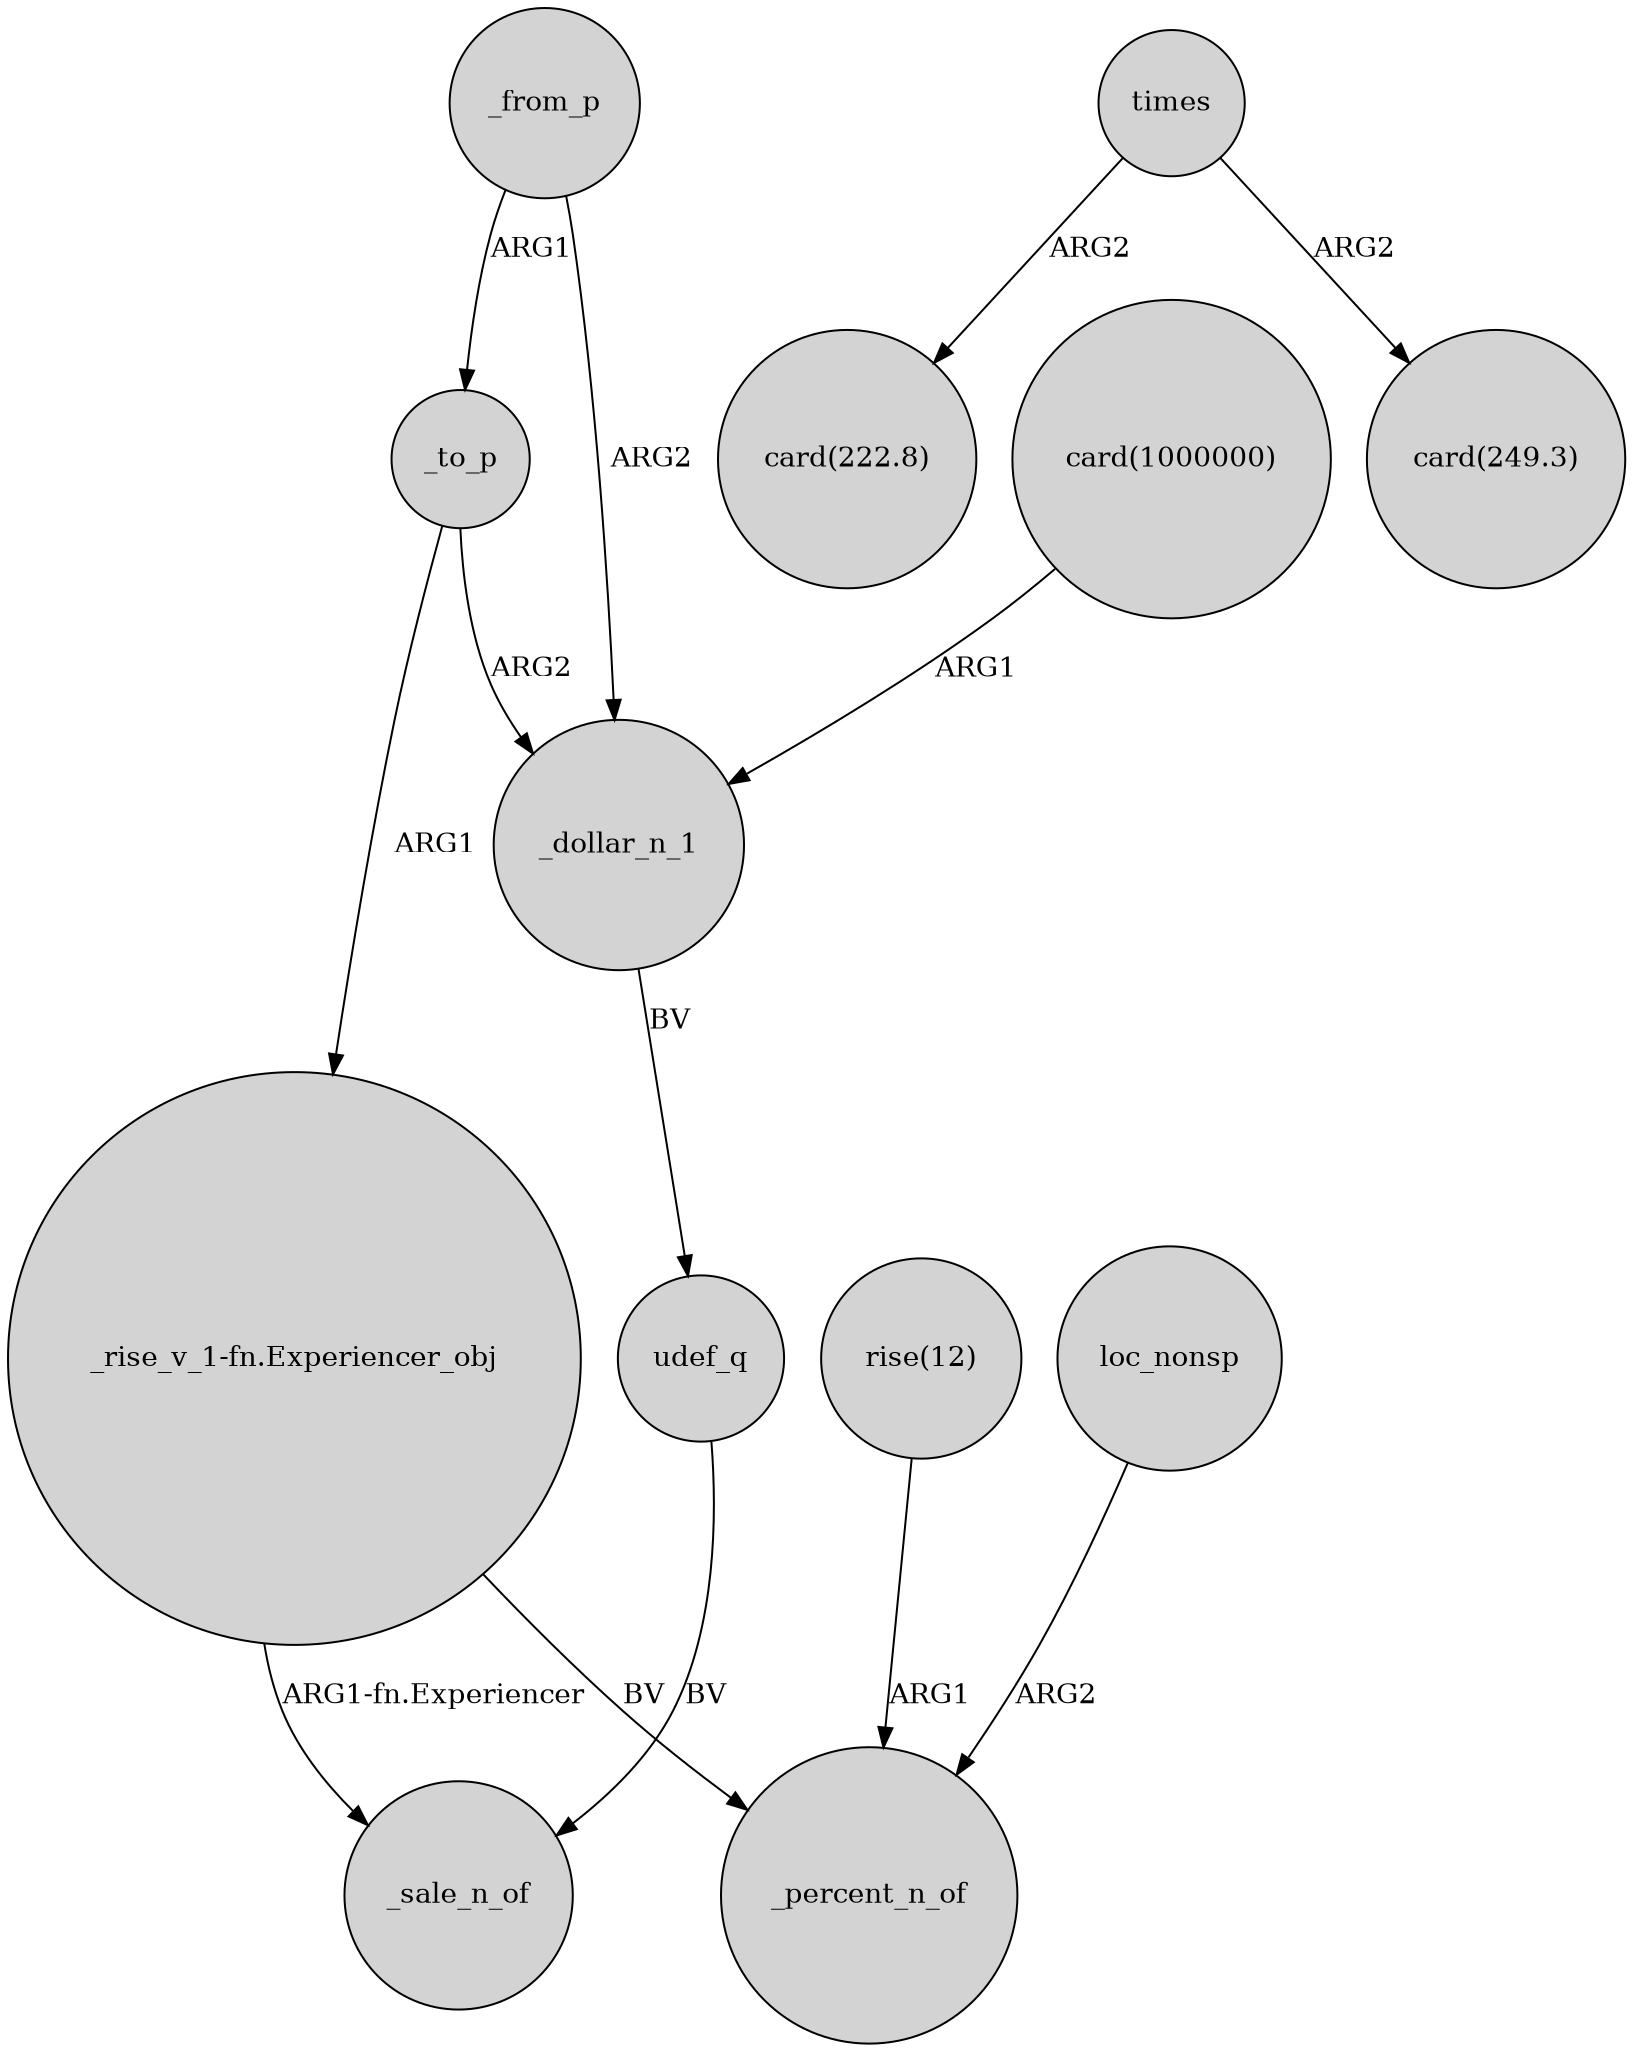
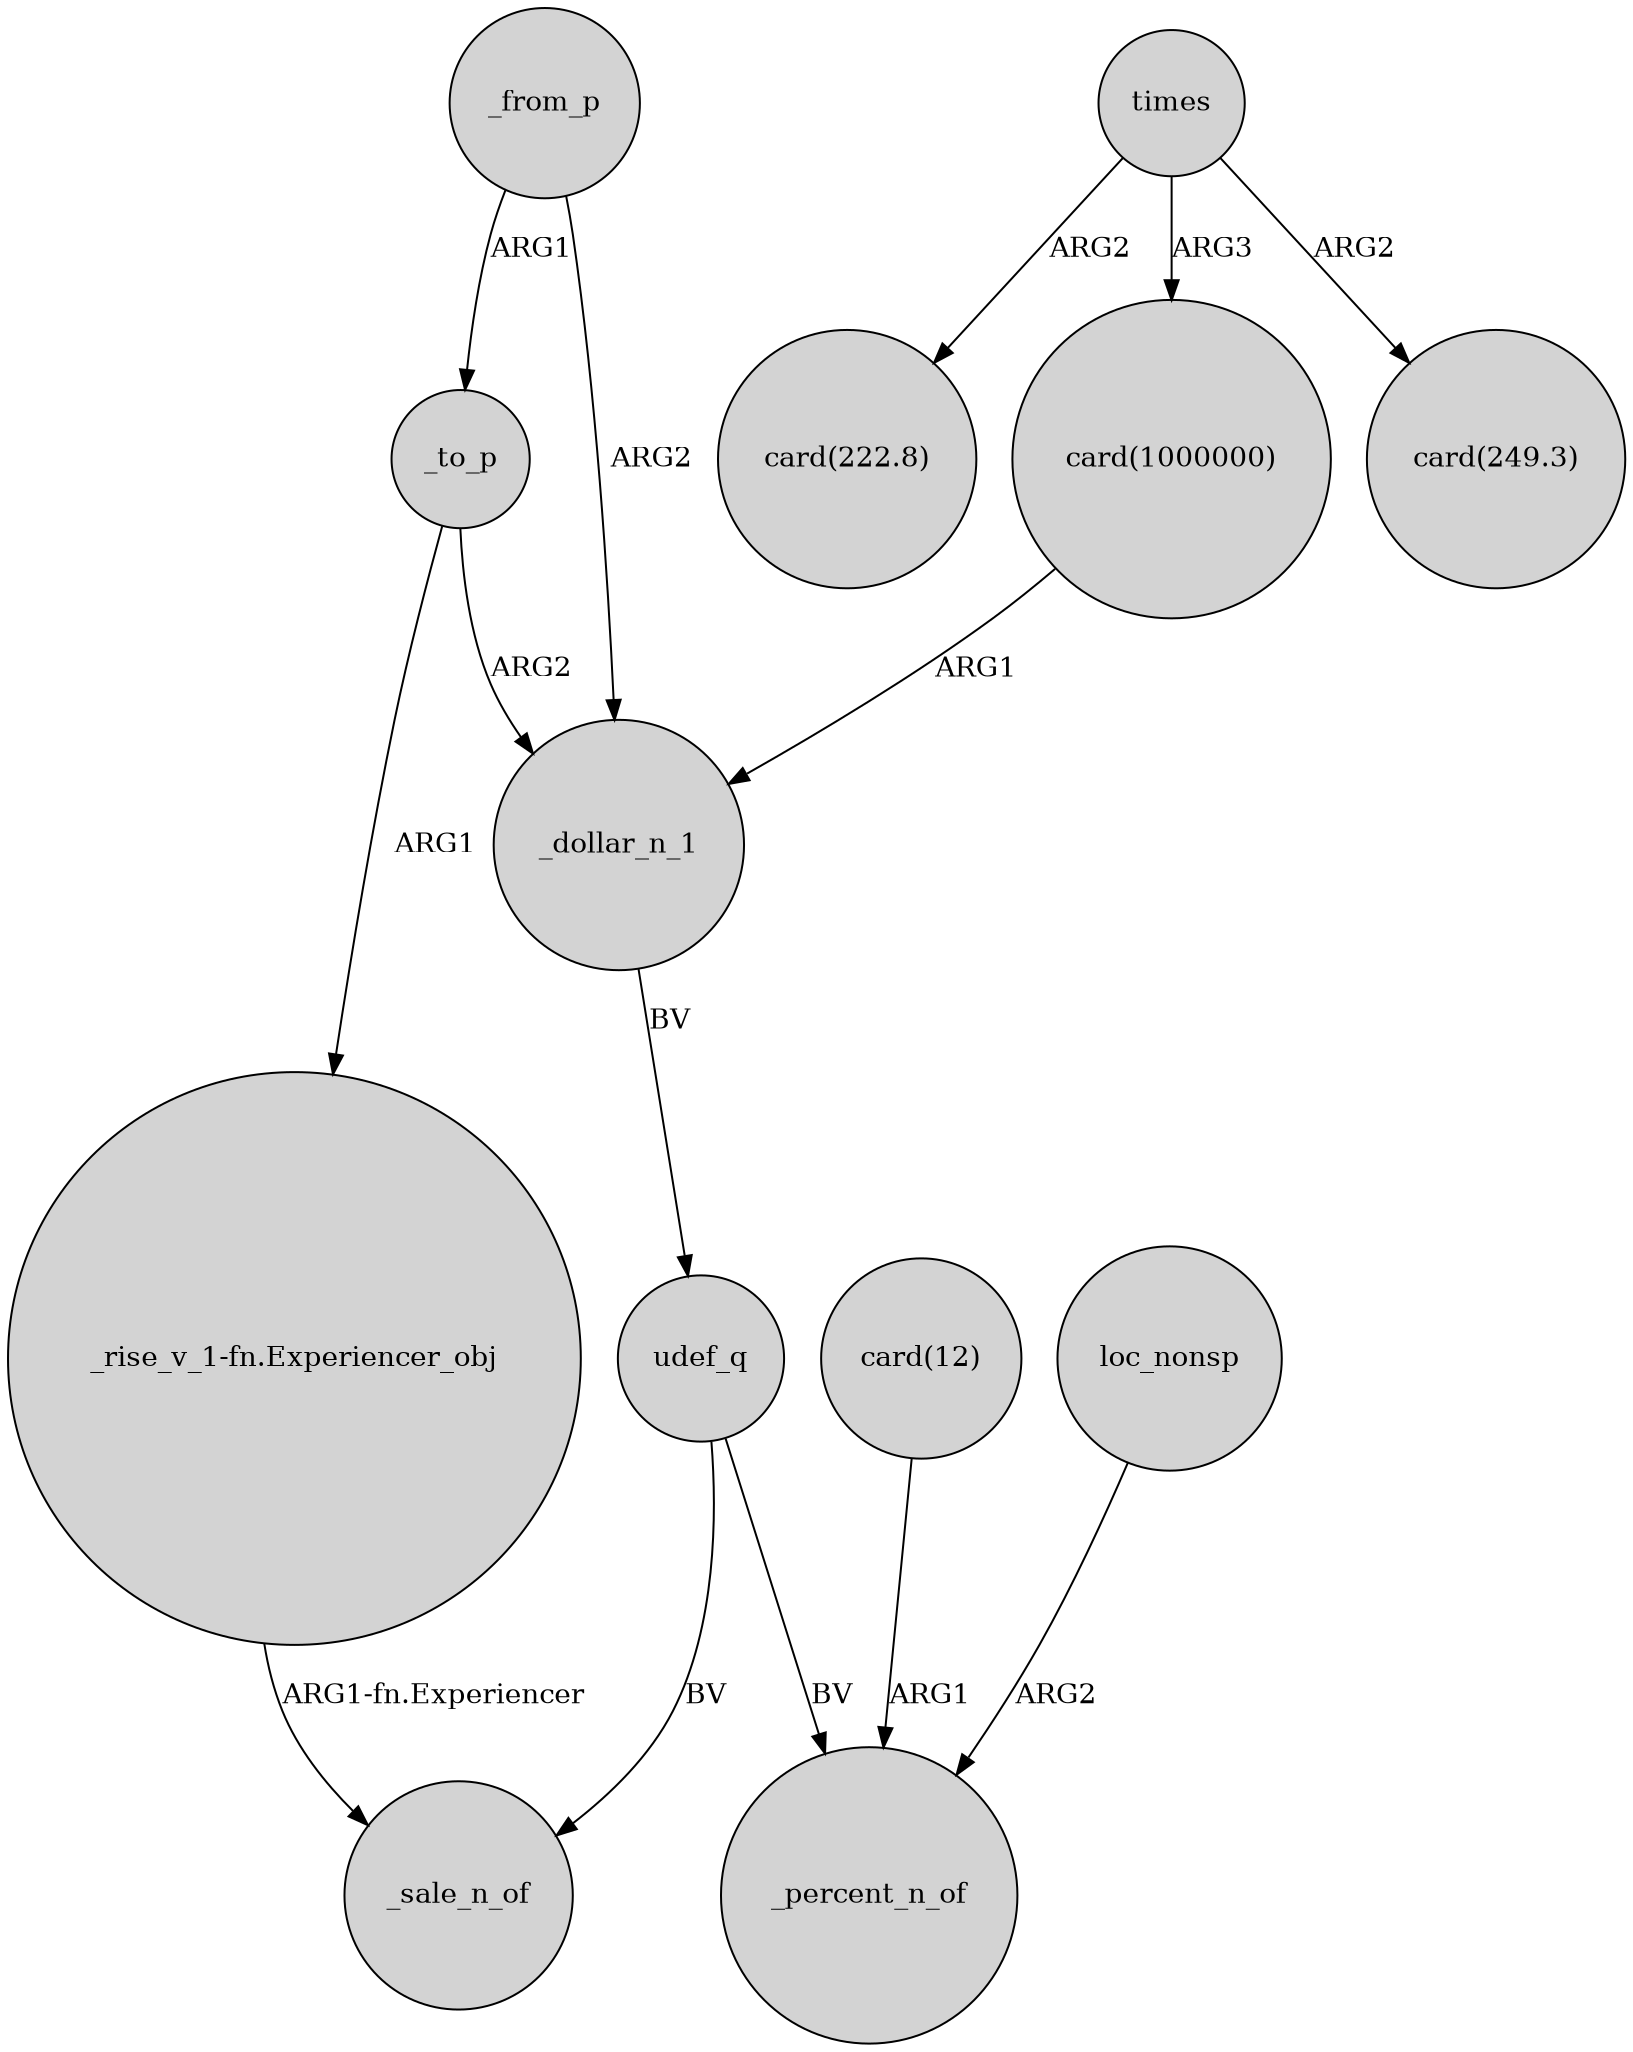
none -> (1172, 228)
(921, 1359) -> (921, 1359)
(602, 1692) -> (772, 1586)
